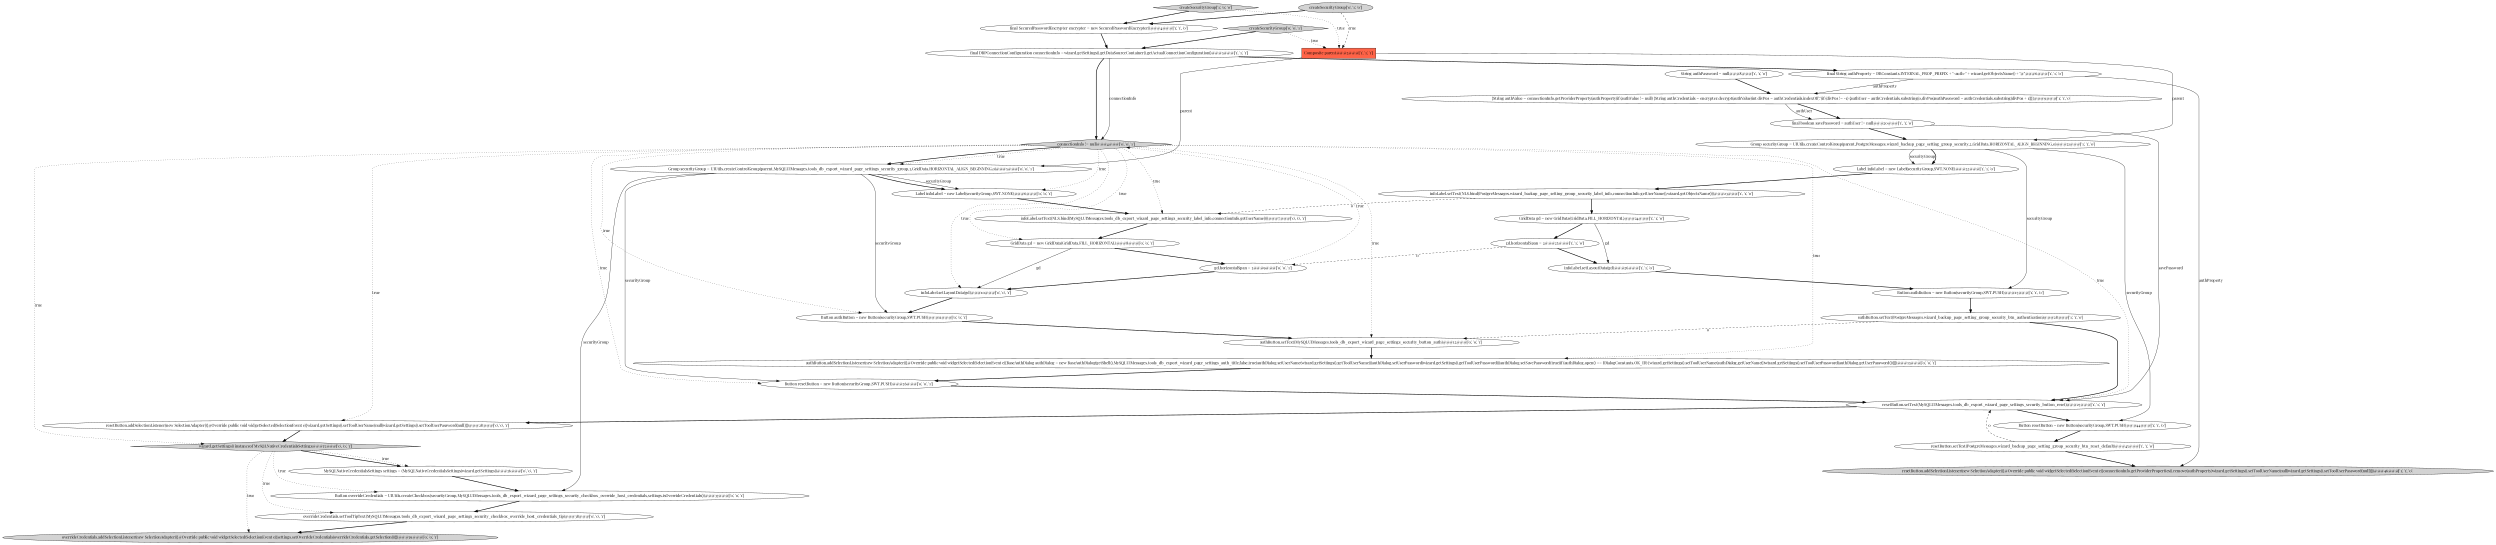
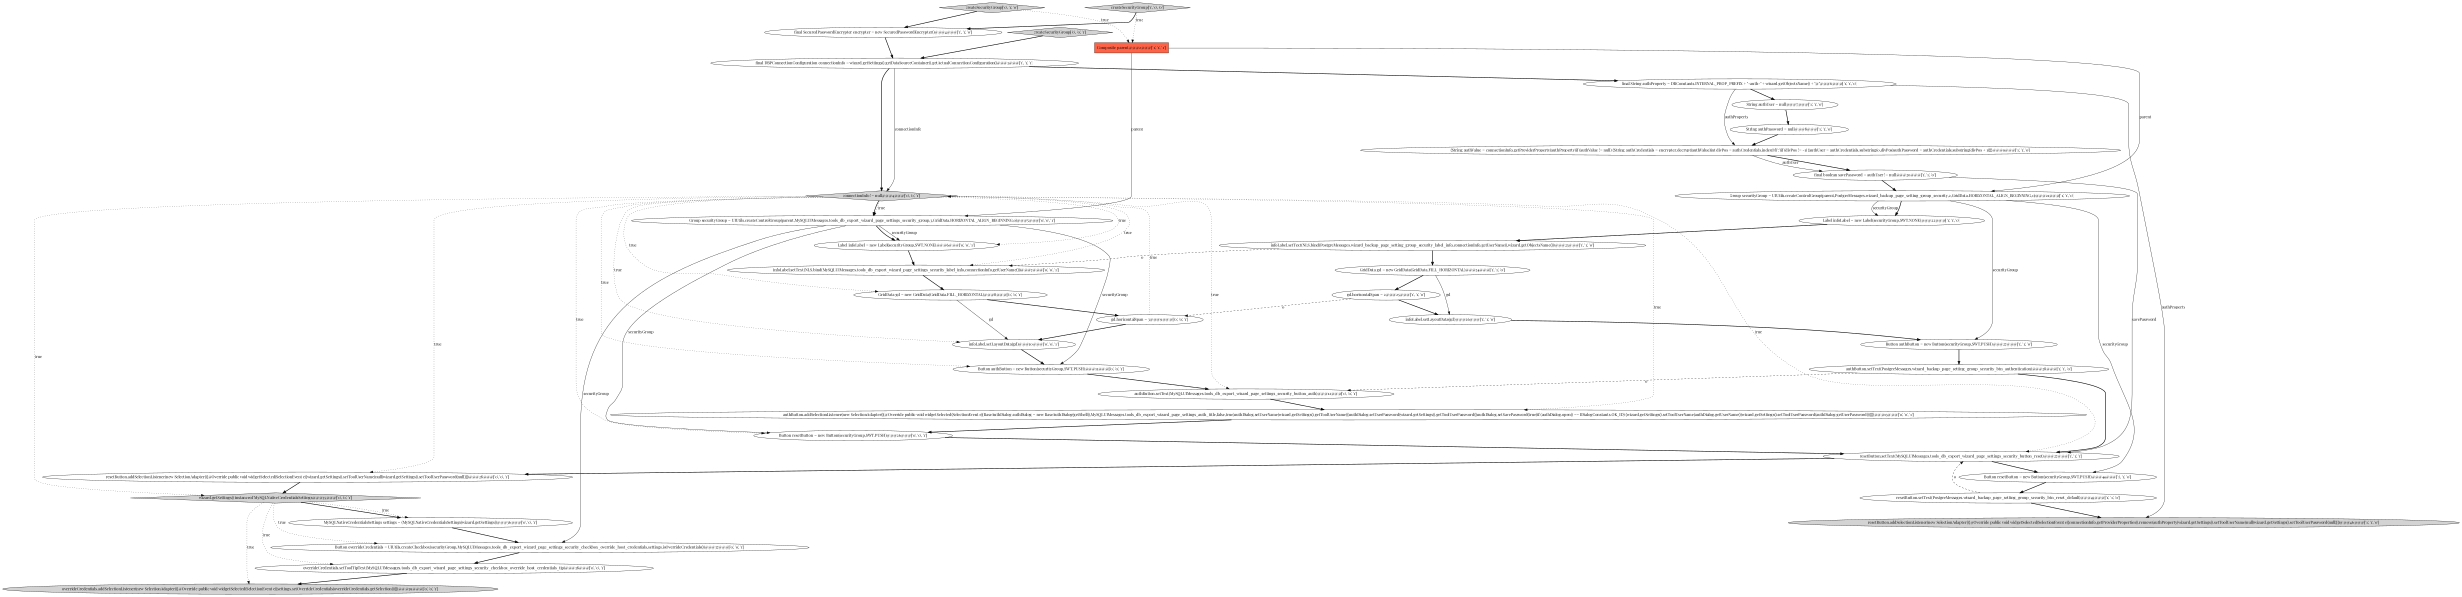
(1336, 8) -> (992, 8)
(1349, 29) -> (1078, 17)
(1305, 40) -> none
none -> (1785, 105)
